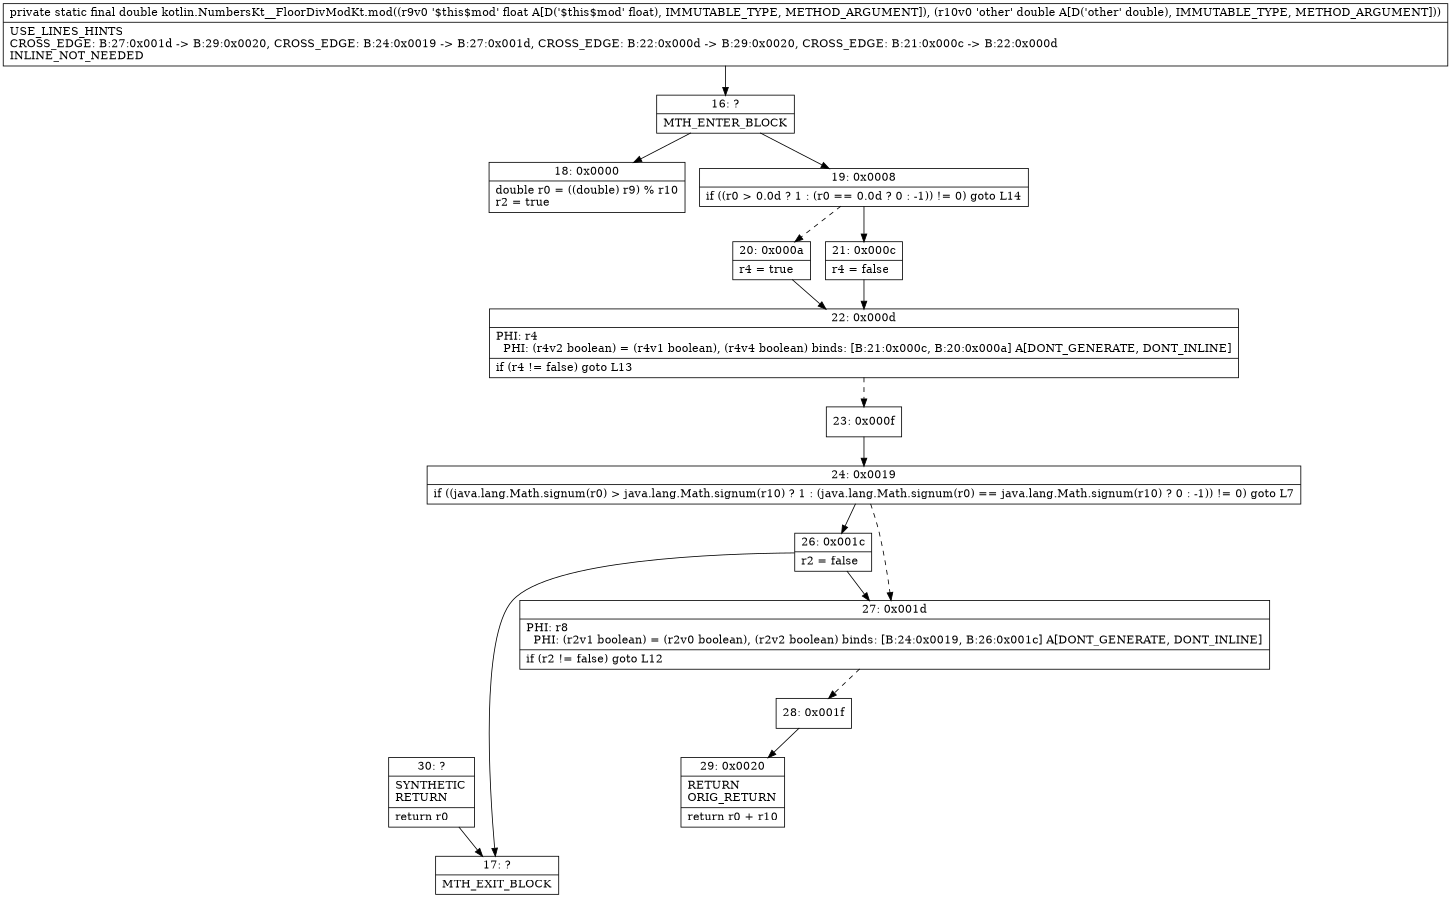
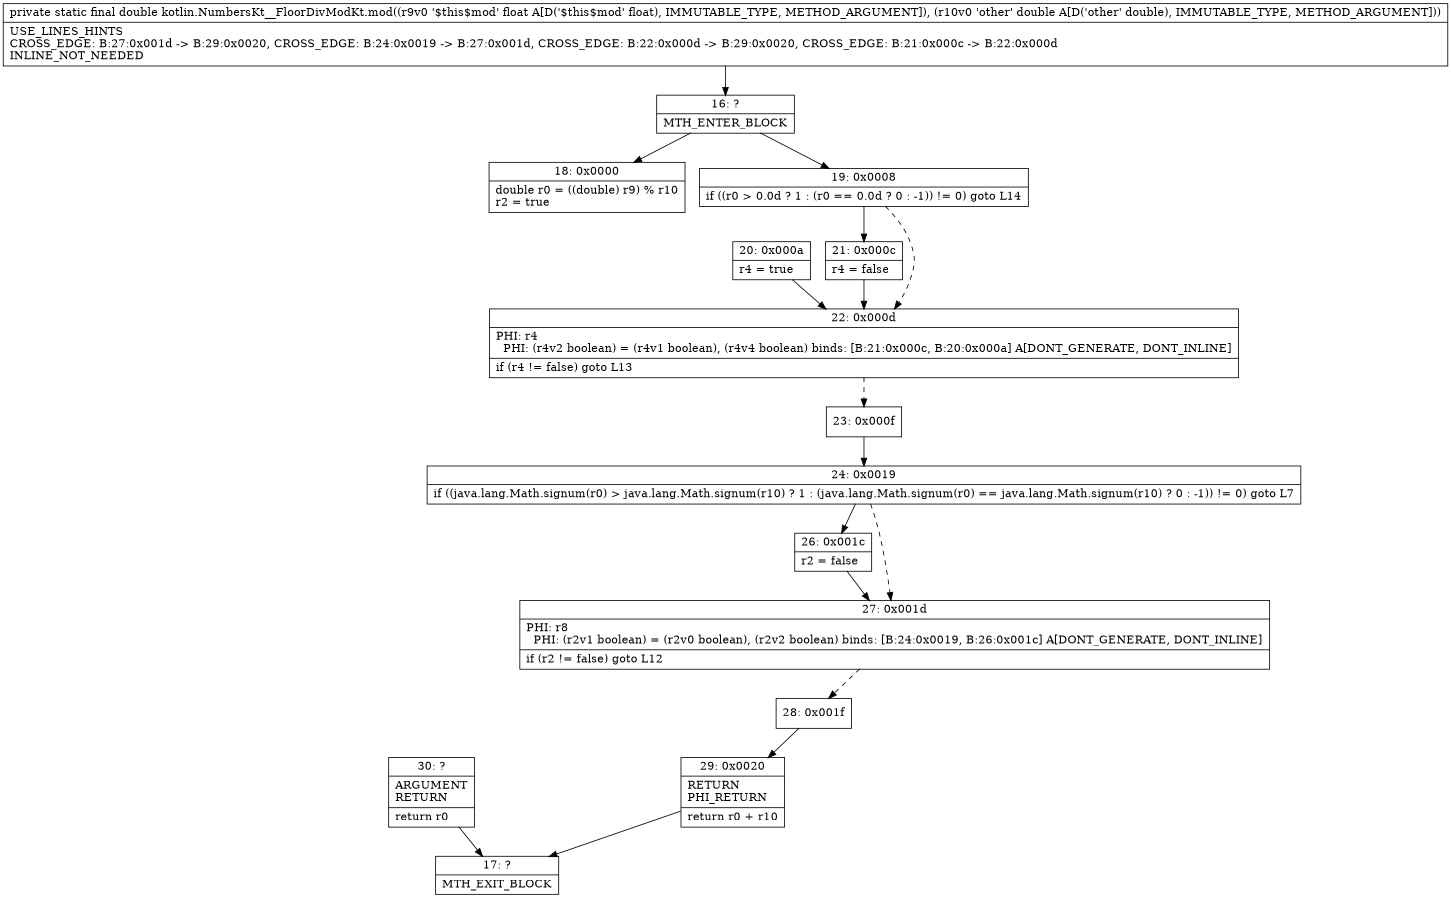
(821, 222) -> (913, 252)
(528, 589) -> (619, 833)
(431, 785) -> (432, 785)
(732, 798) -> (728, 798)
